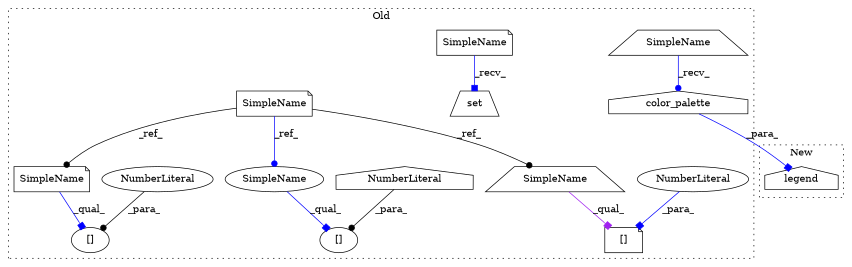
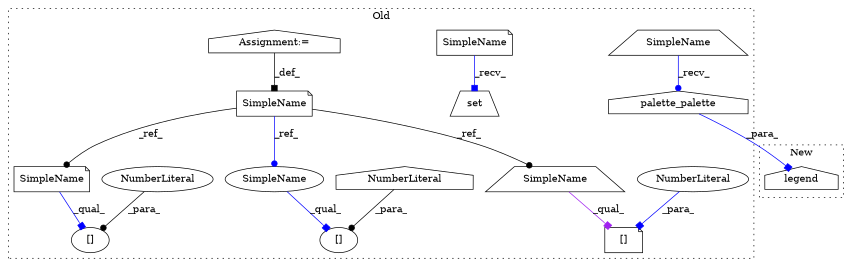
none -> (274, 43)
(678, 104) -> (678, 104)
